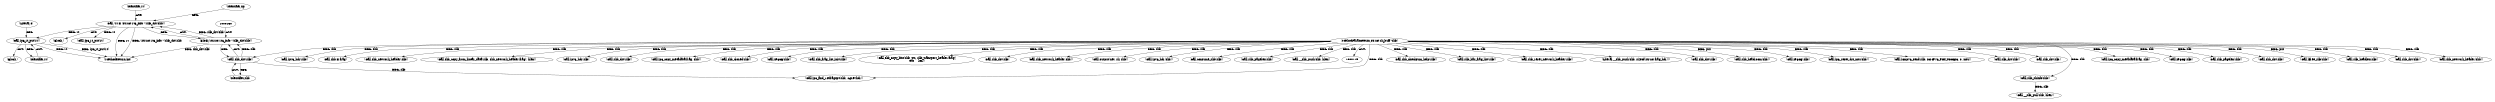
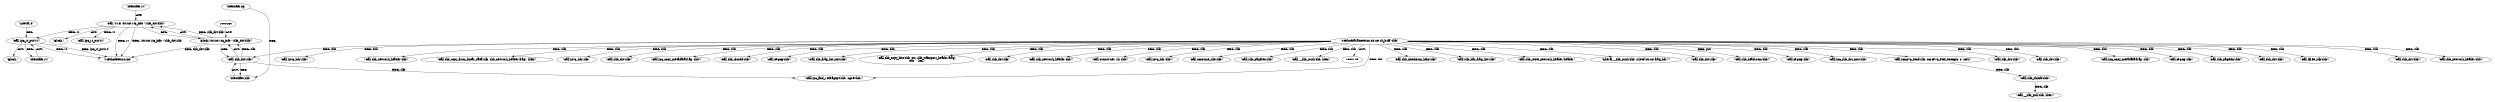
(190, 15) -> (269, 40)
(1756, 43) -> (1985, 69)
(2277, 49) -> (2277, 49)
(335, 60) -> none
(1376, 60) -> (1376, 60)
(1547, 60) -> (1547, 60)
(1848, 60) -> (1848, 60)
(2362, 60) -> none
